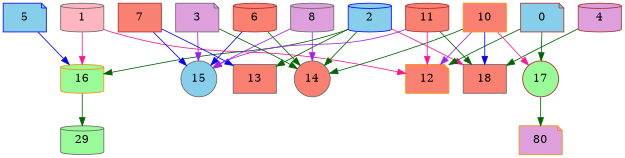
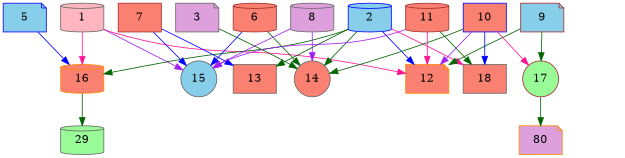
(485, 18) -> (485, 18)
(542, 18) -> (542, 18)
(600, 18) -> none
(198, 41) -> (140, 48)
none -> (396, 45)
(82, 79) -> (82, 79)
